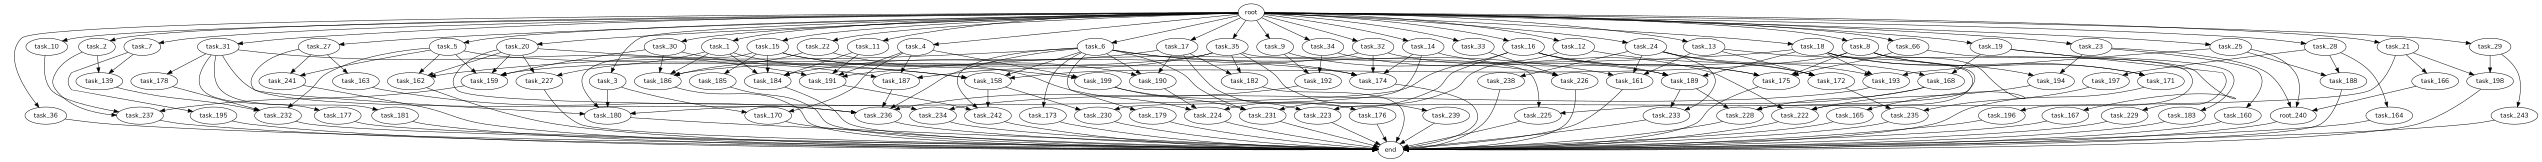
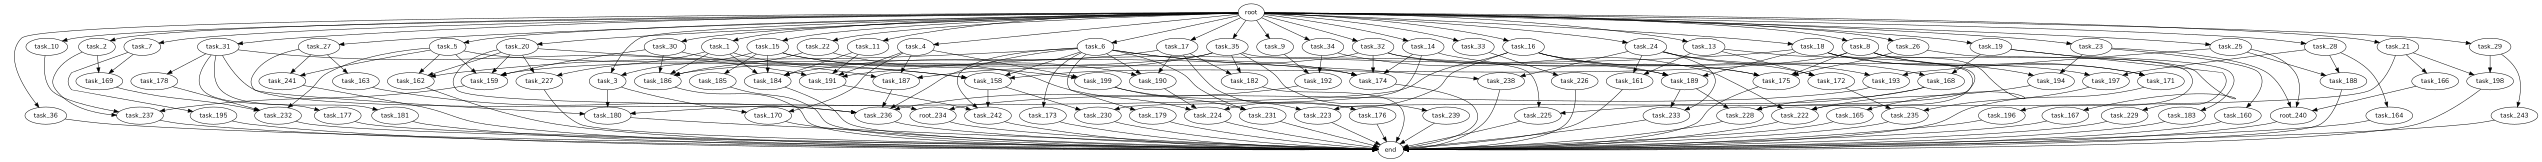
(1574, 47) -> none
(1908, 47) -> (1908, 47)
(649, 57) -> (657, 67)
(1361, 59) -> (1293, 66)
(1843, 61) -> none
none -> (1736, 65)
(1387, 66) -> none
(99, 81) -> (99, 81)
(933, 116) -> (933, 116)
